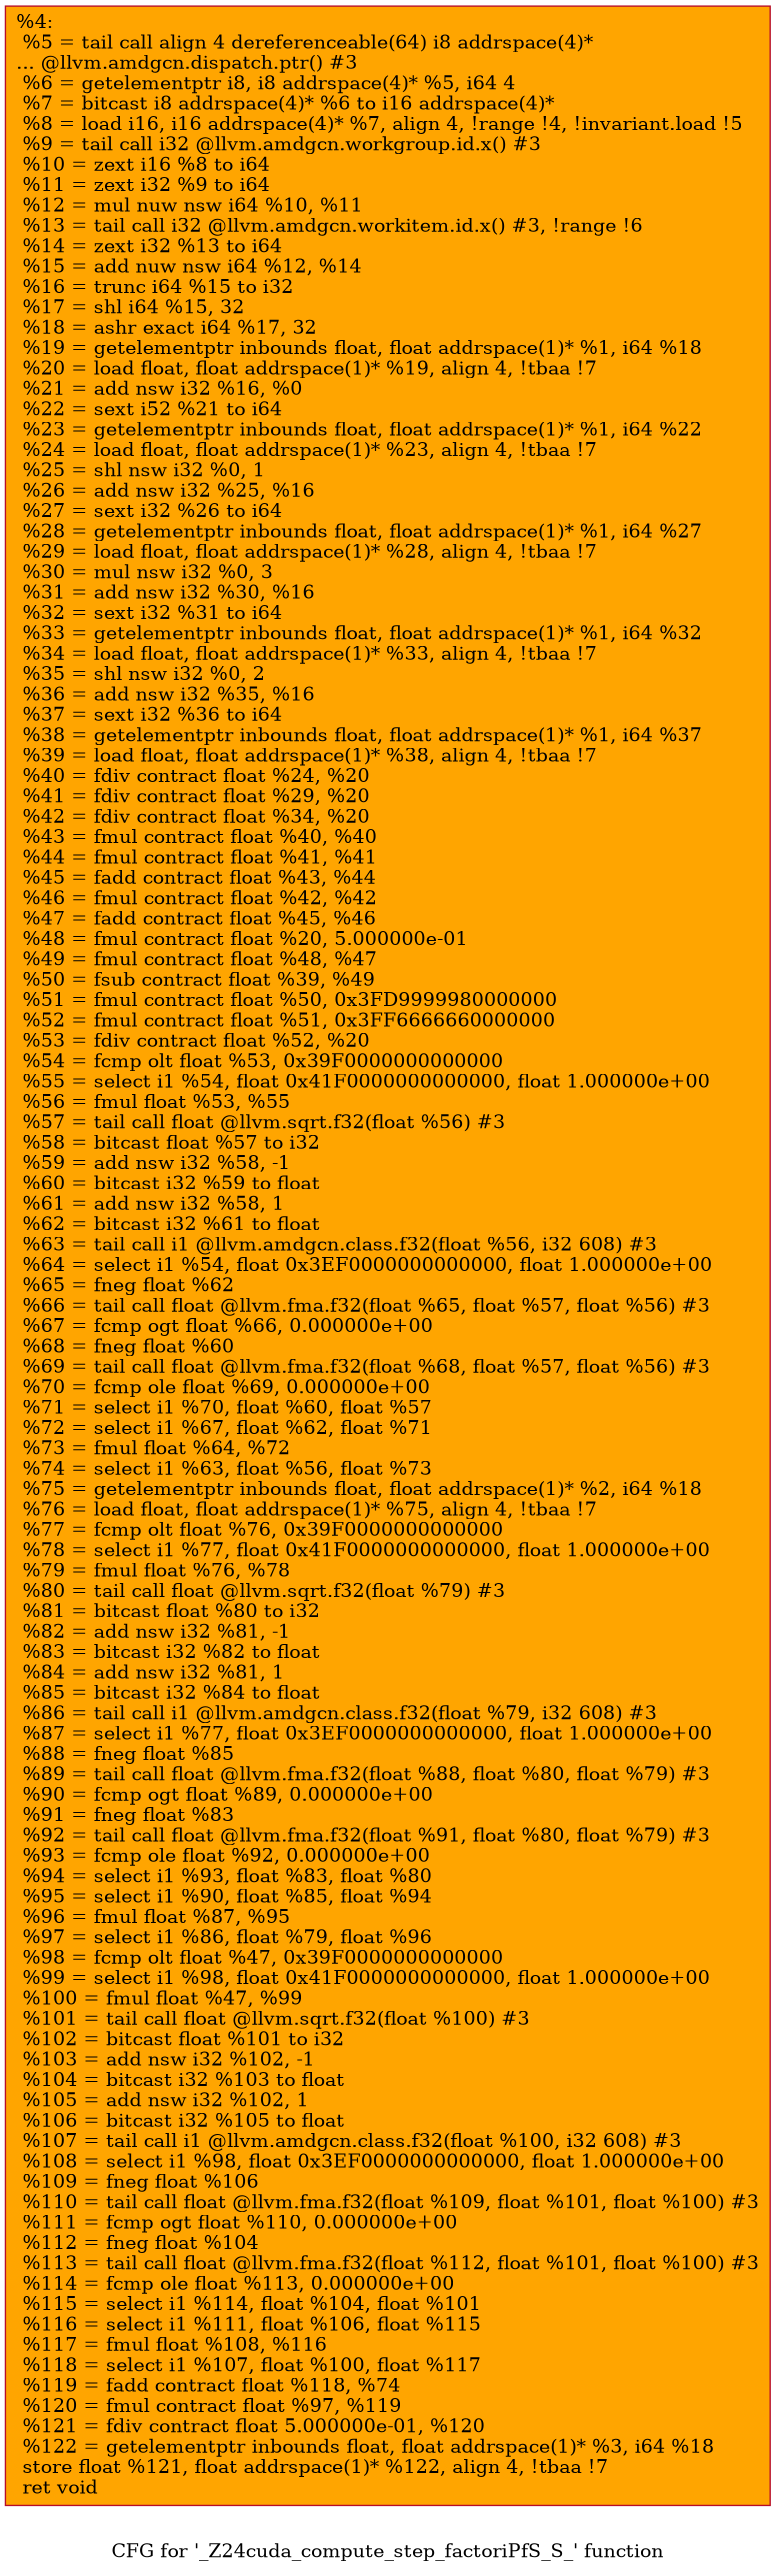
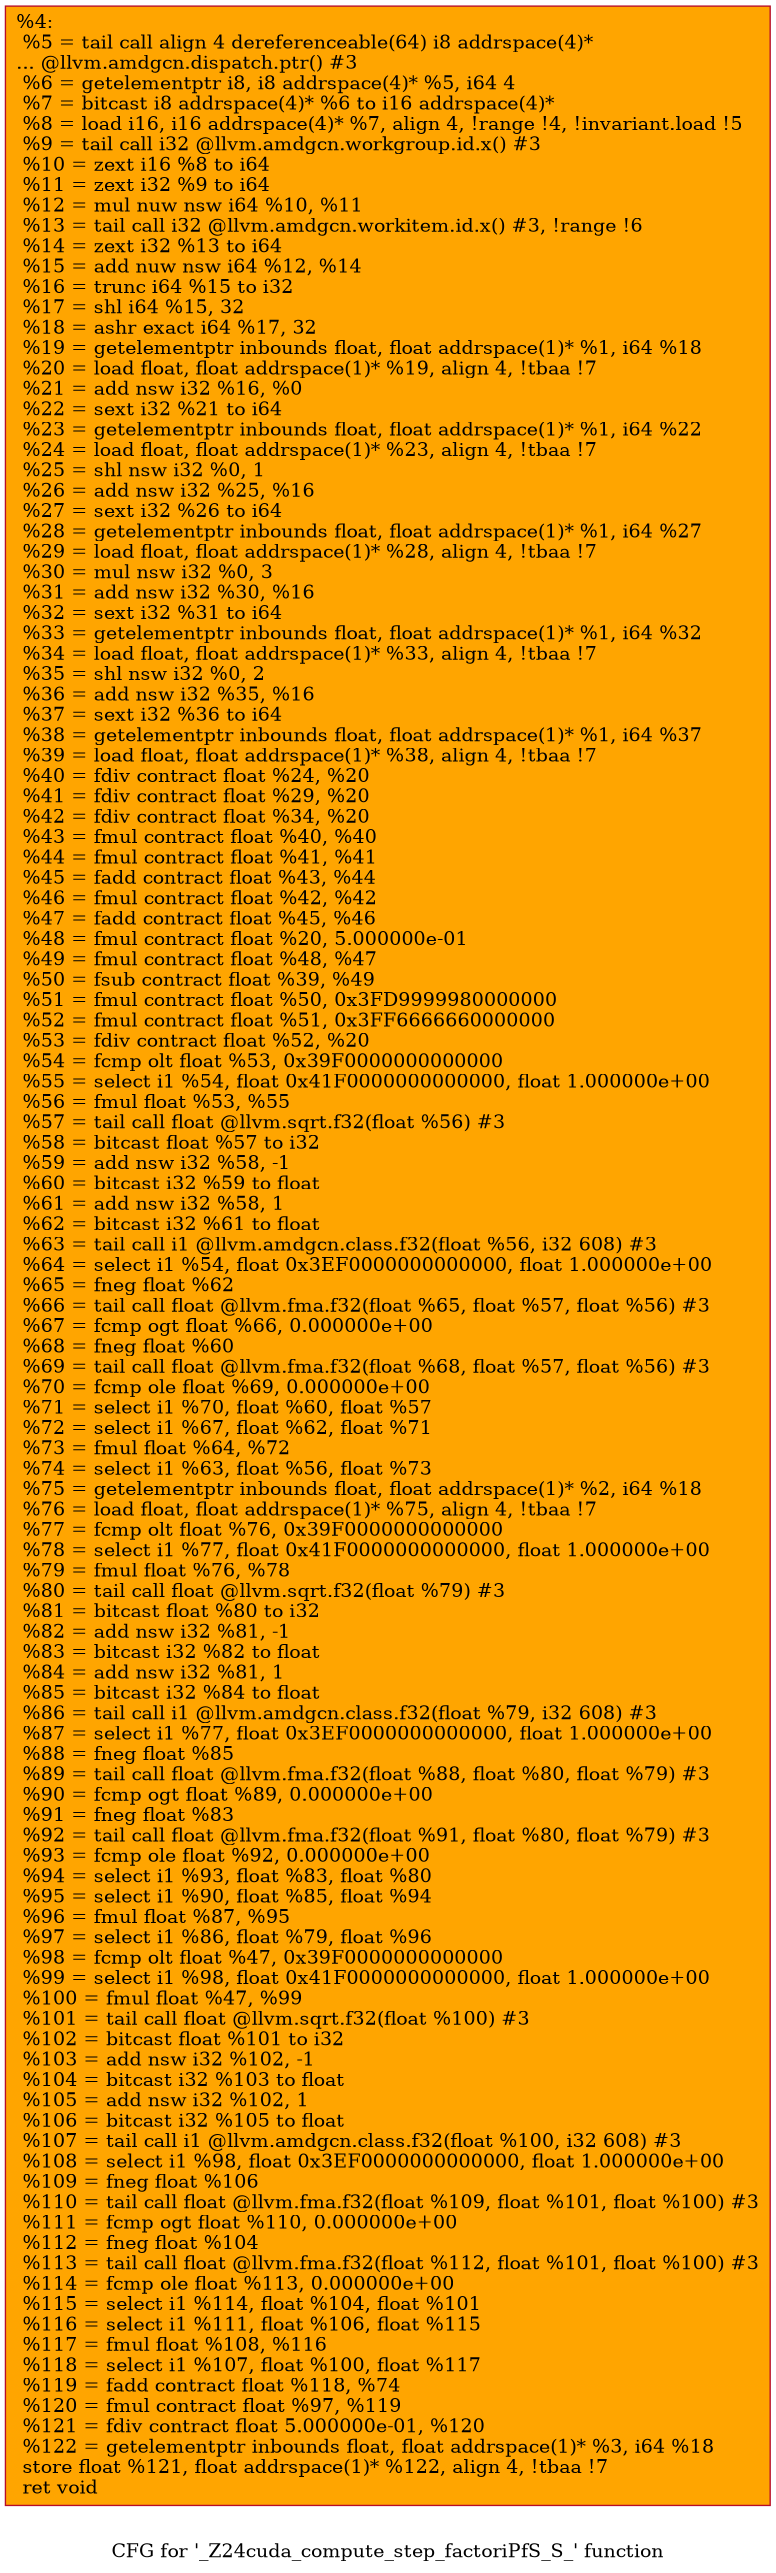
(149, 410) -> (149, 410)
